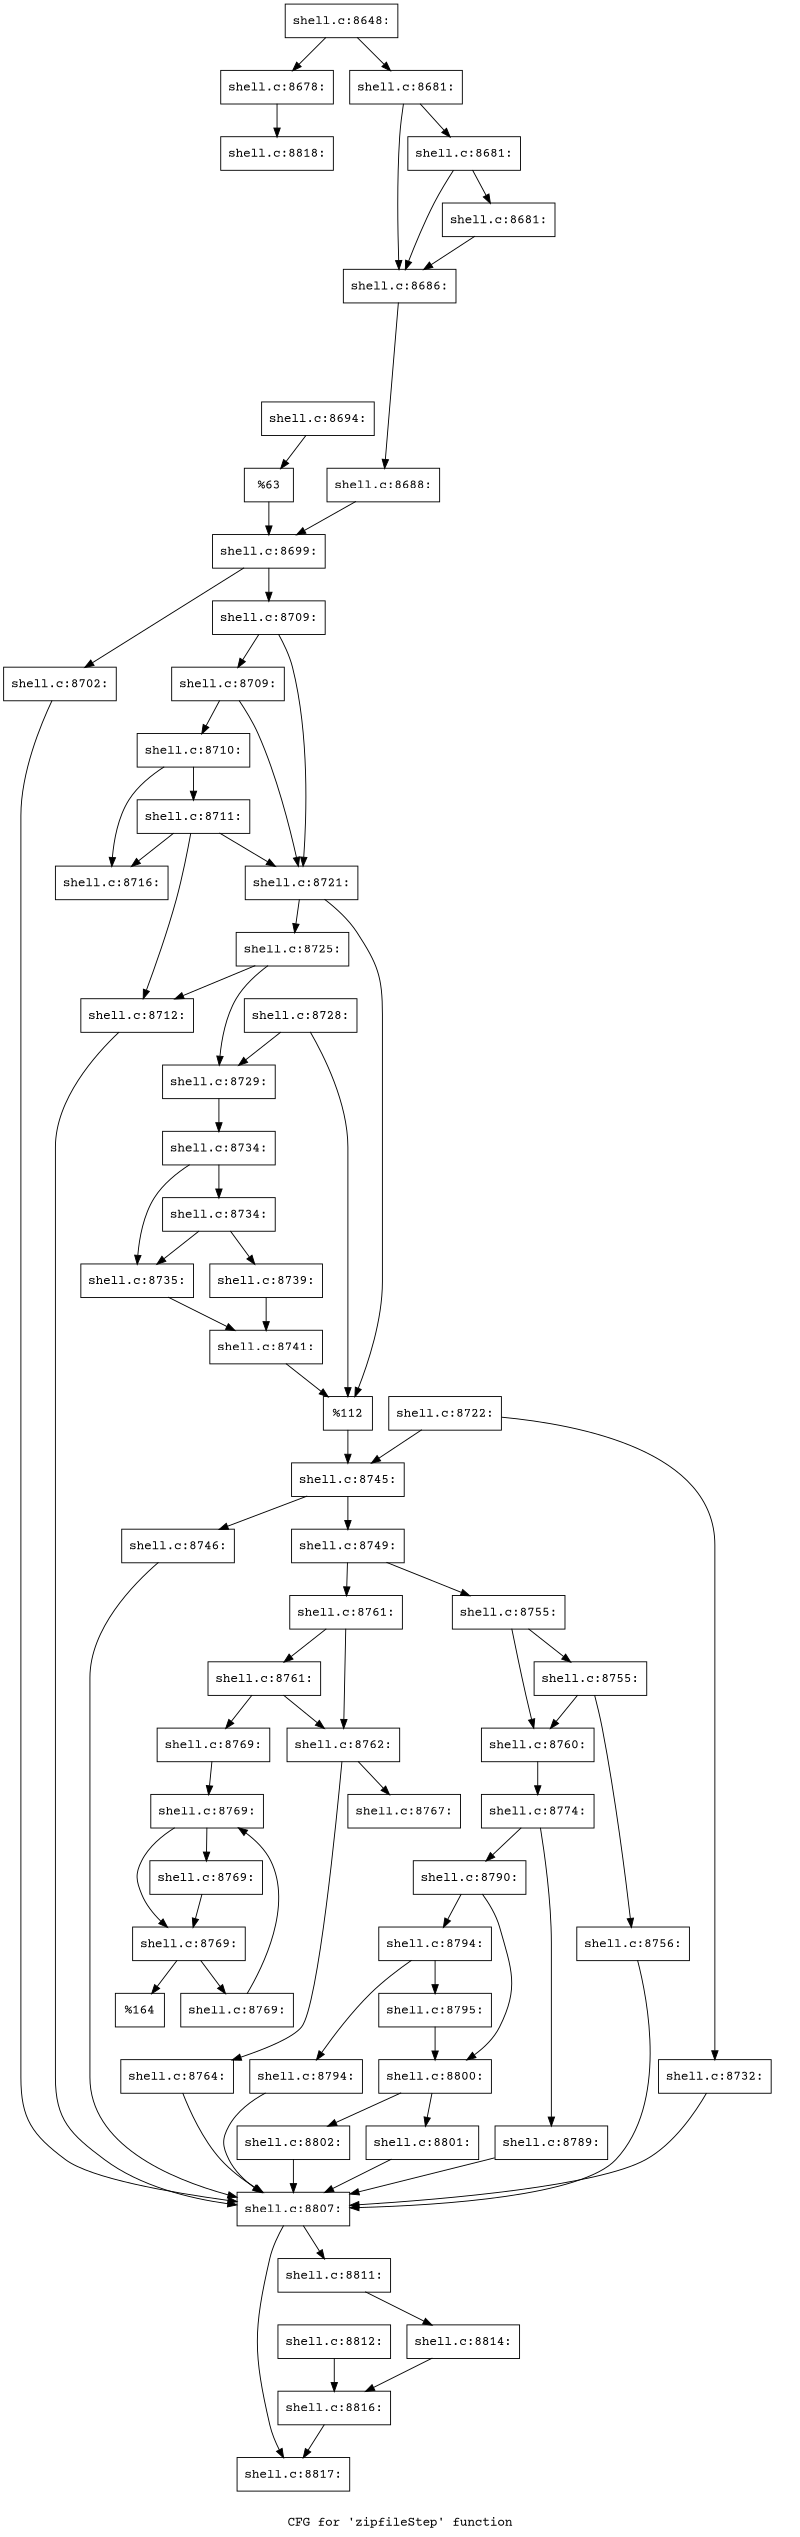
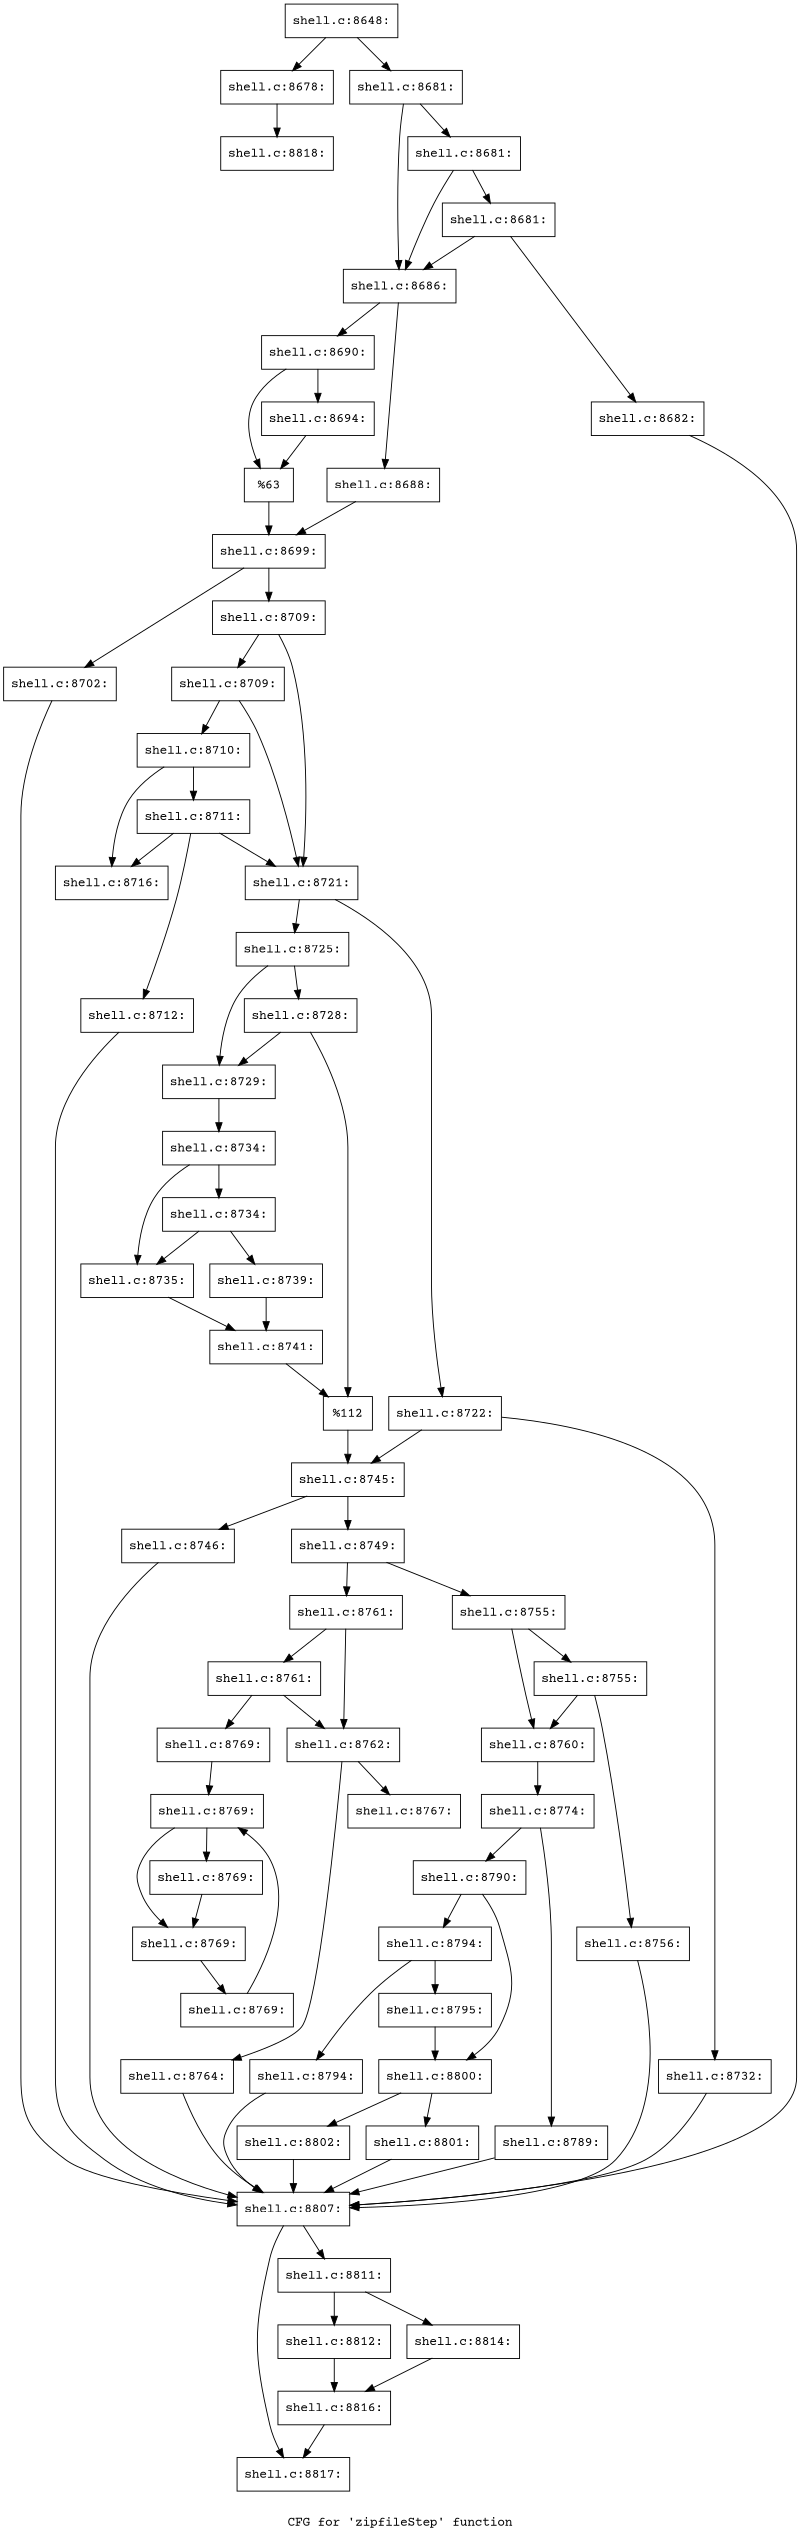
none -> (318, 352)
none -> (648, 419)
(219, 981) -> (296, 978)
(382, 1136) -> (431, 1123)
(140, 2010) -> none
none -> (334, 2304)
